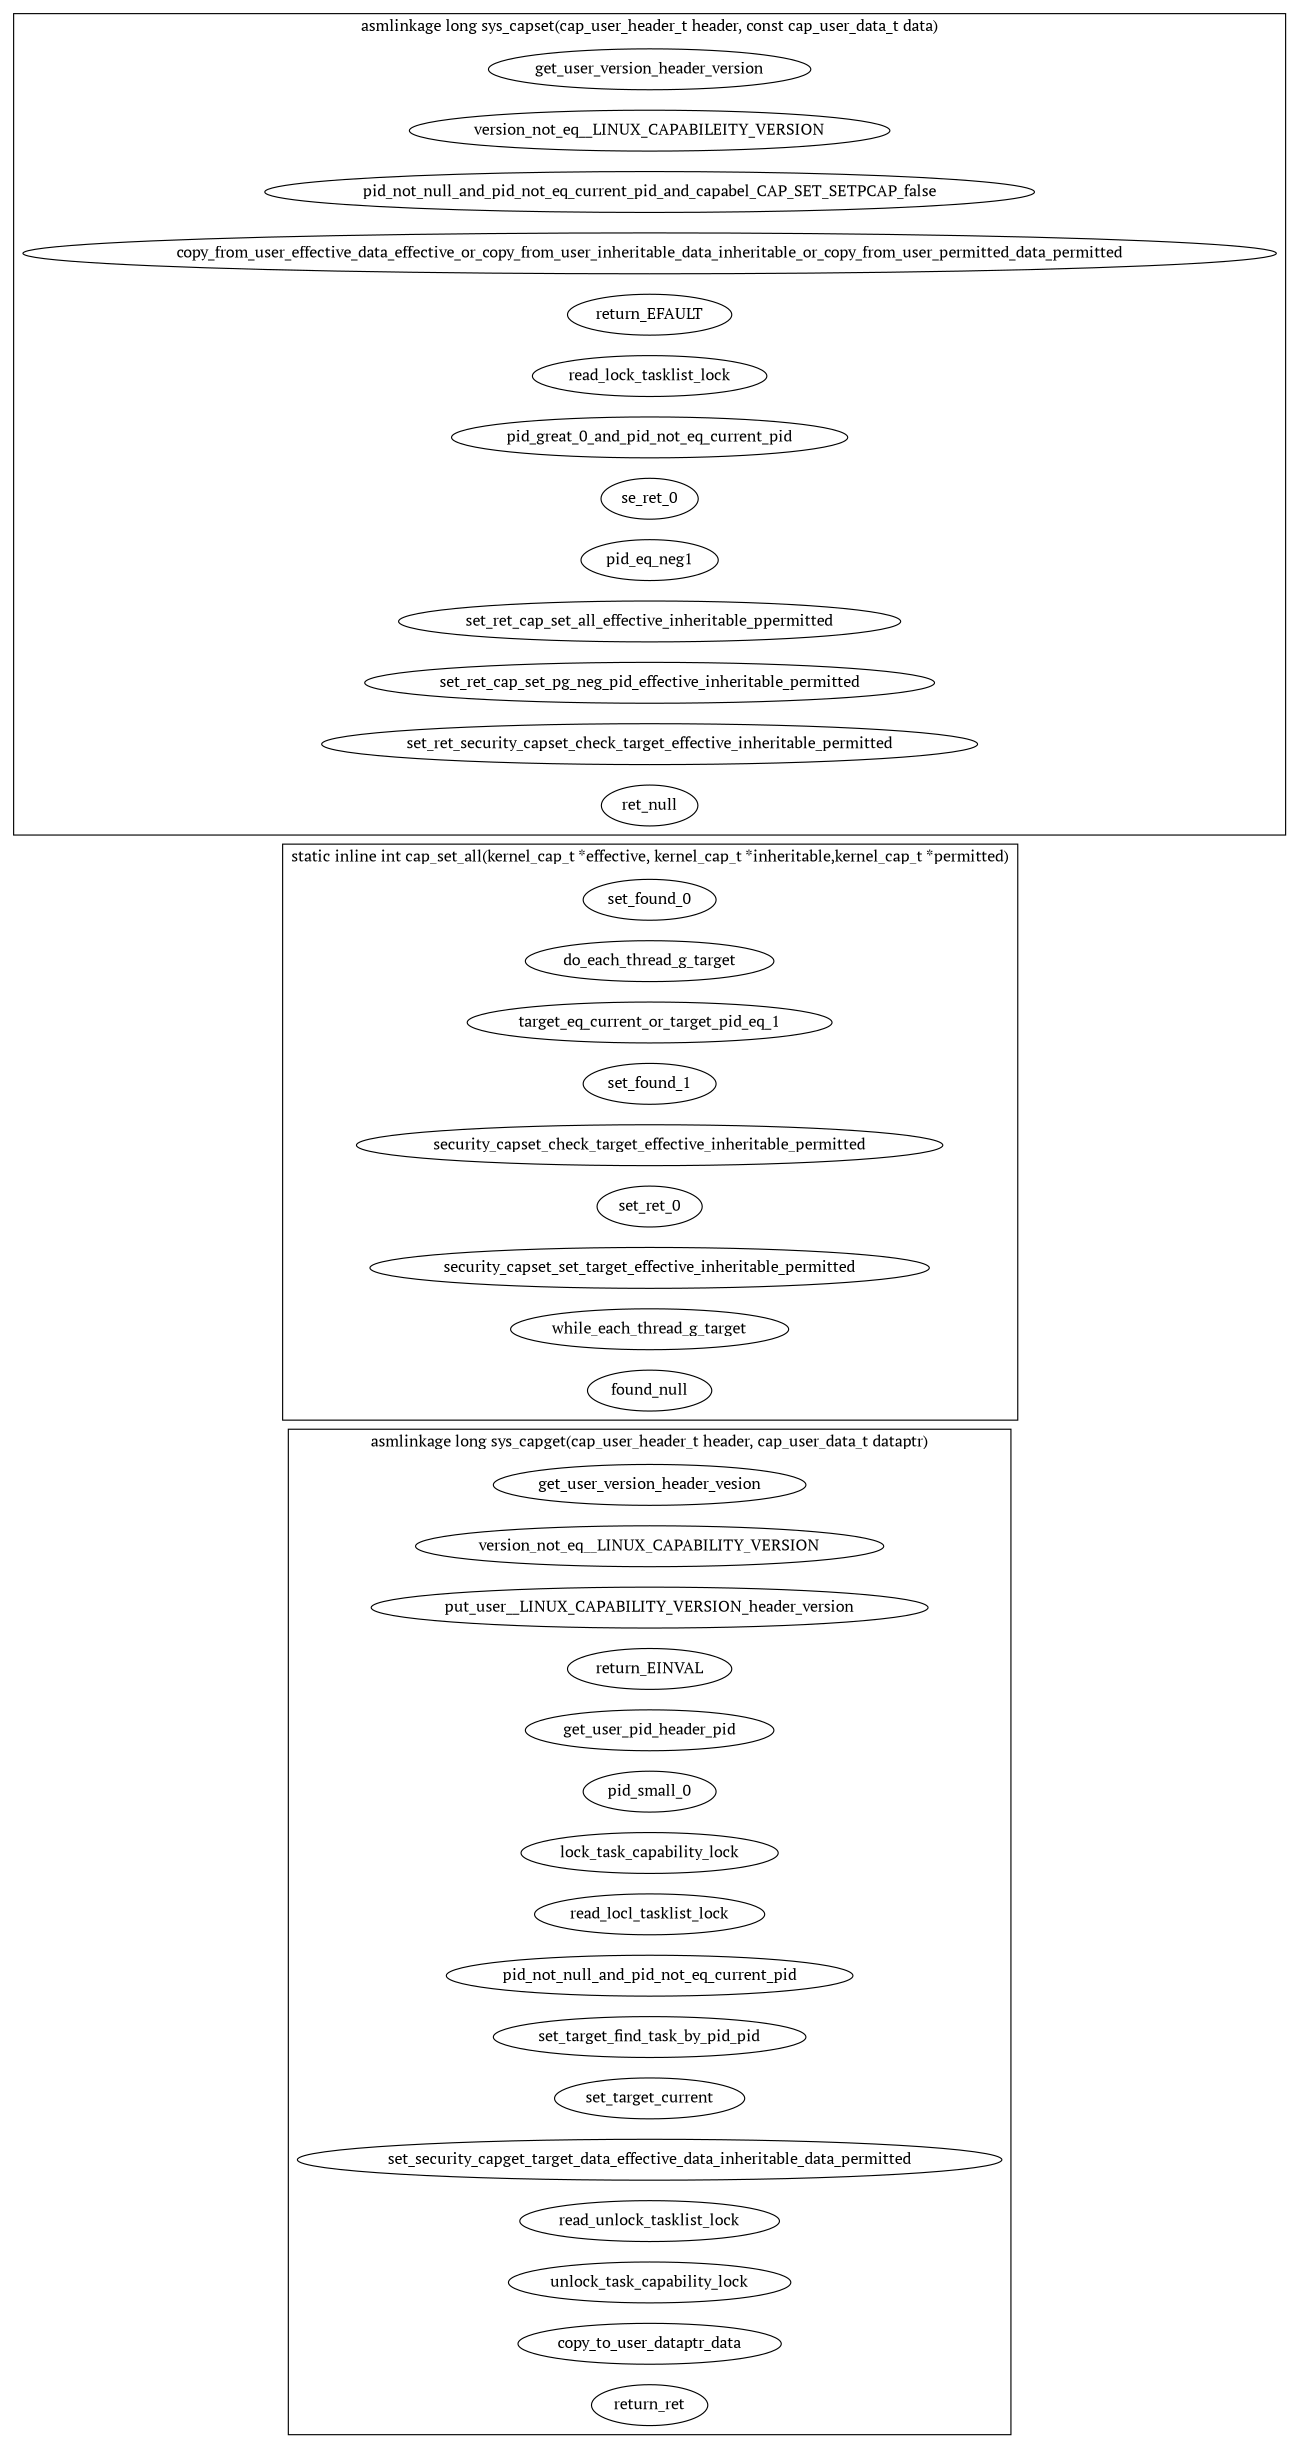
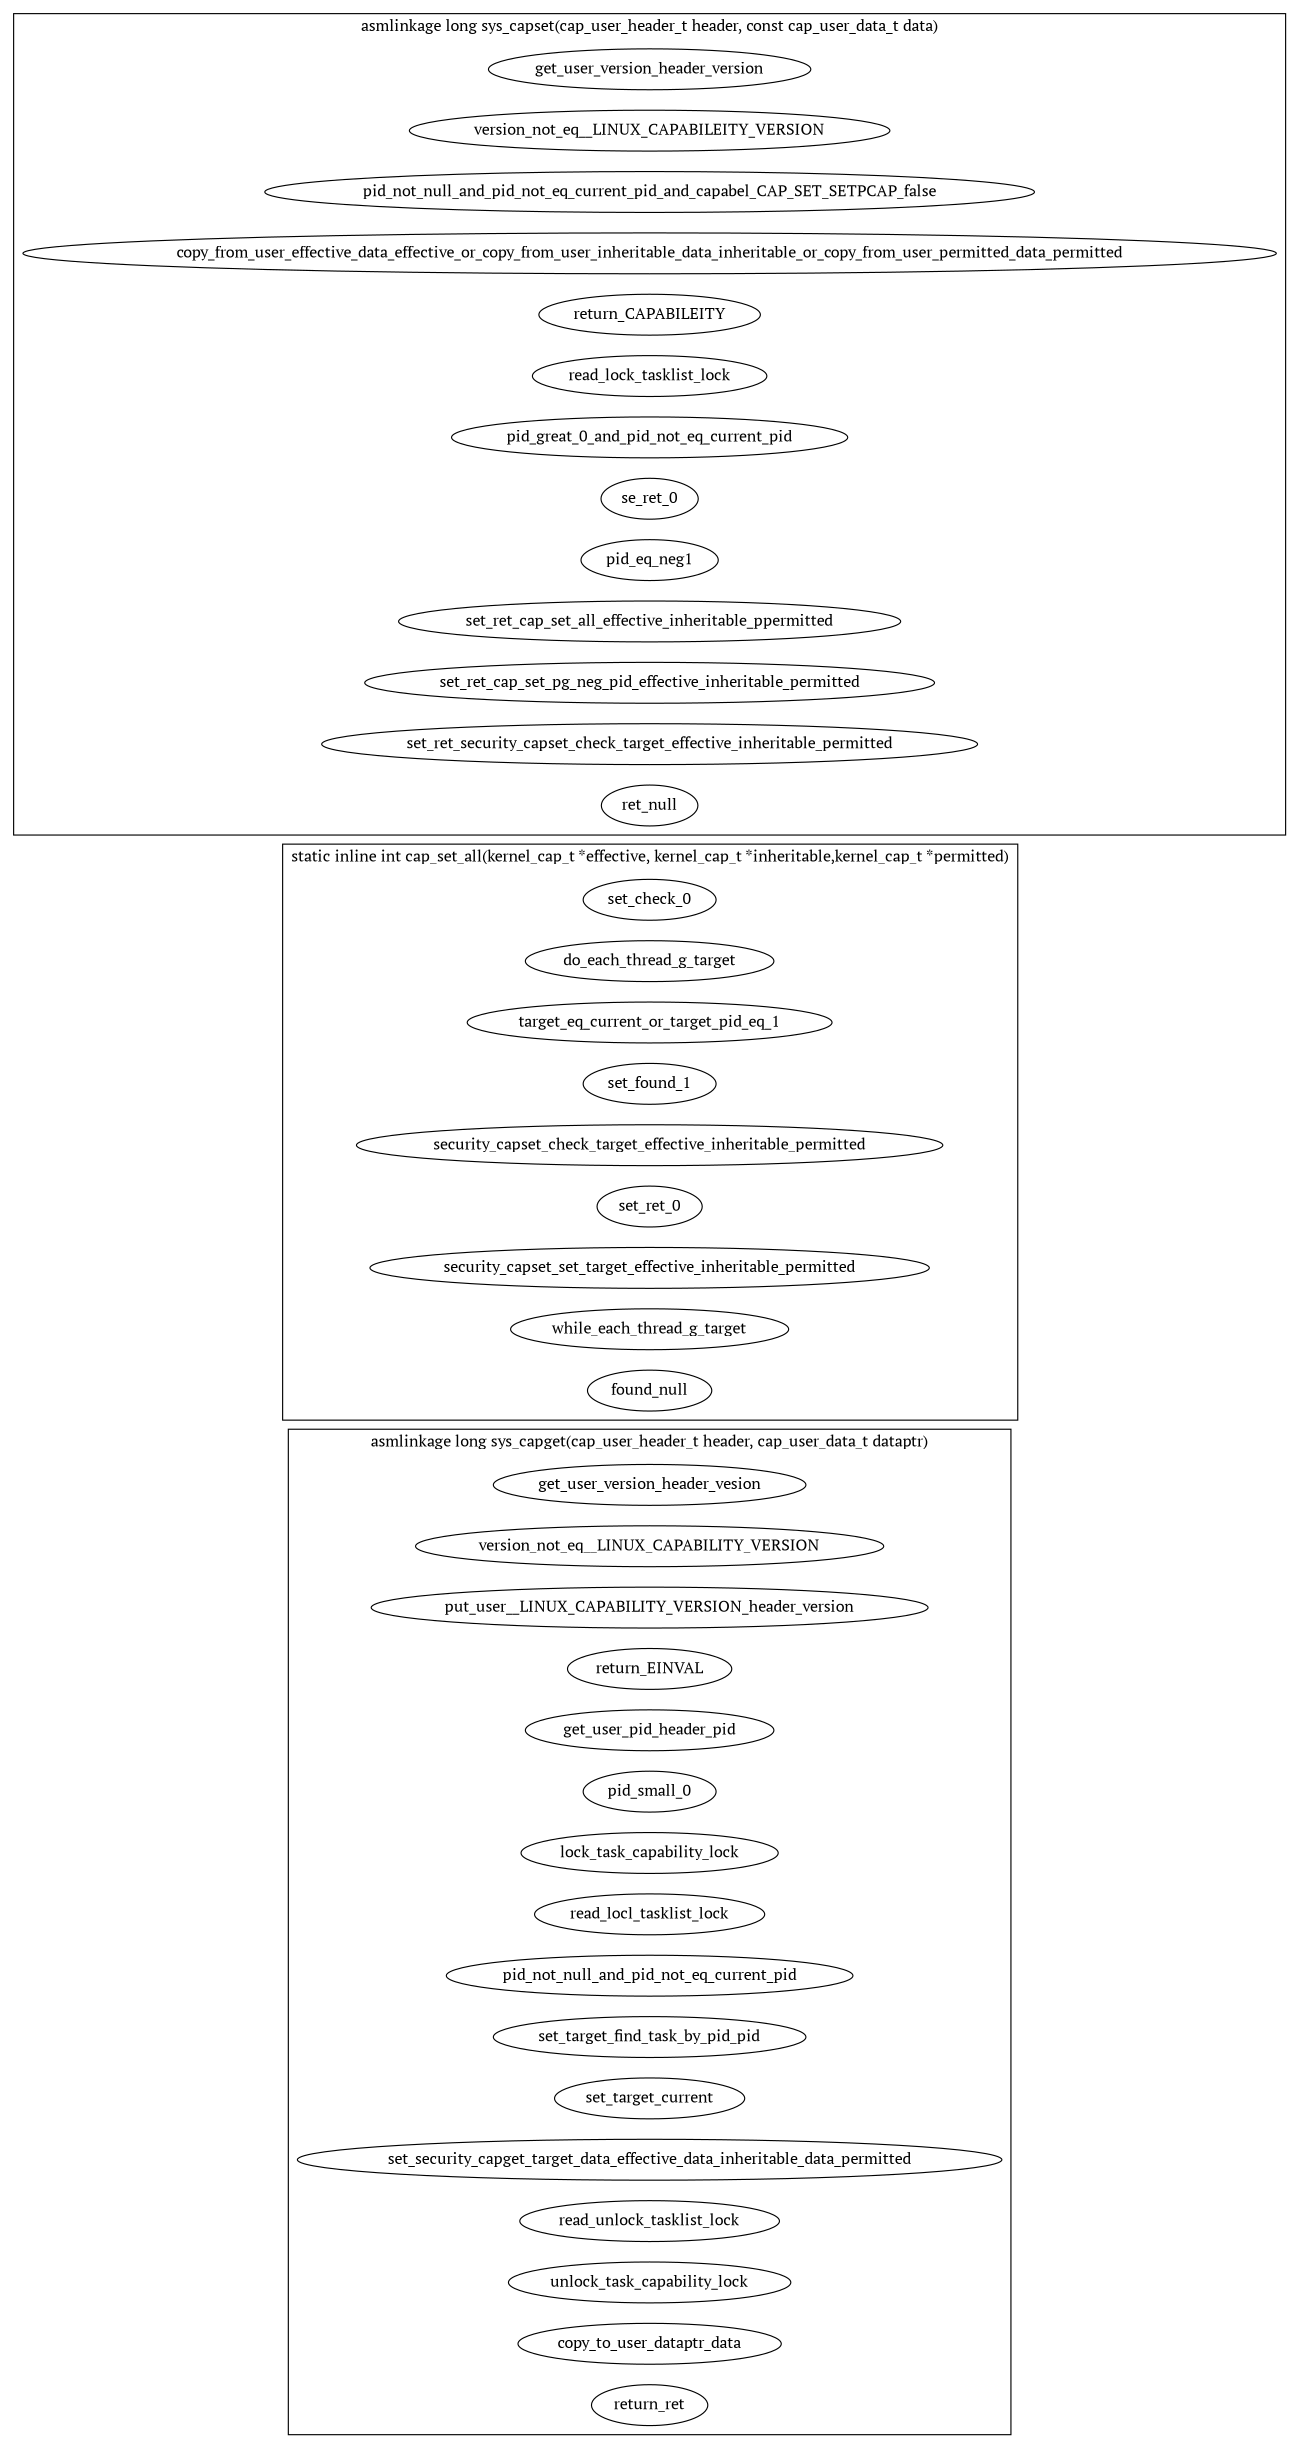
(650, 315) -> (650, 315)
(650, 900) -> (650, 900)
